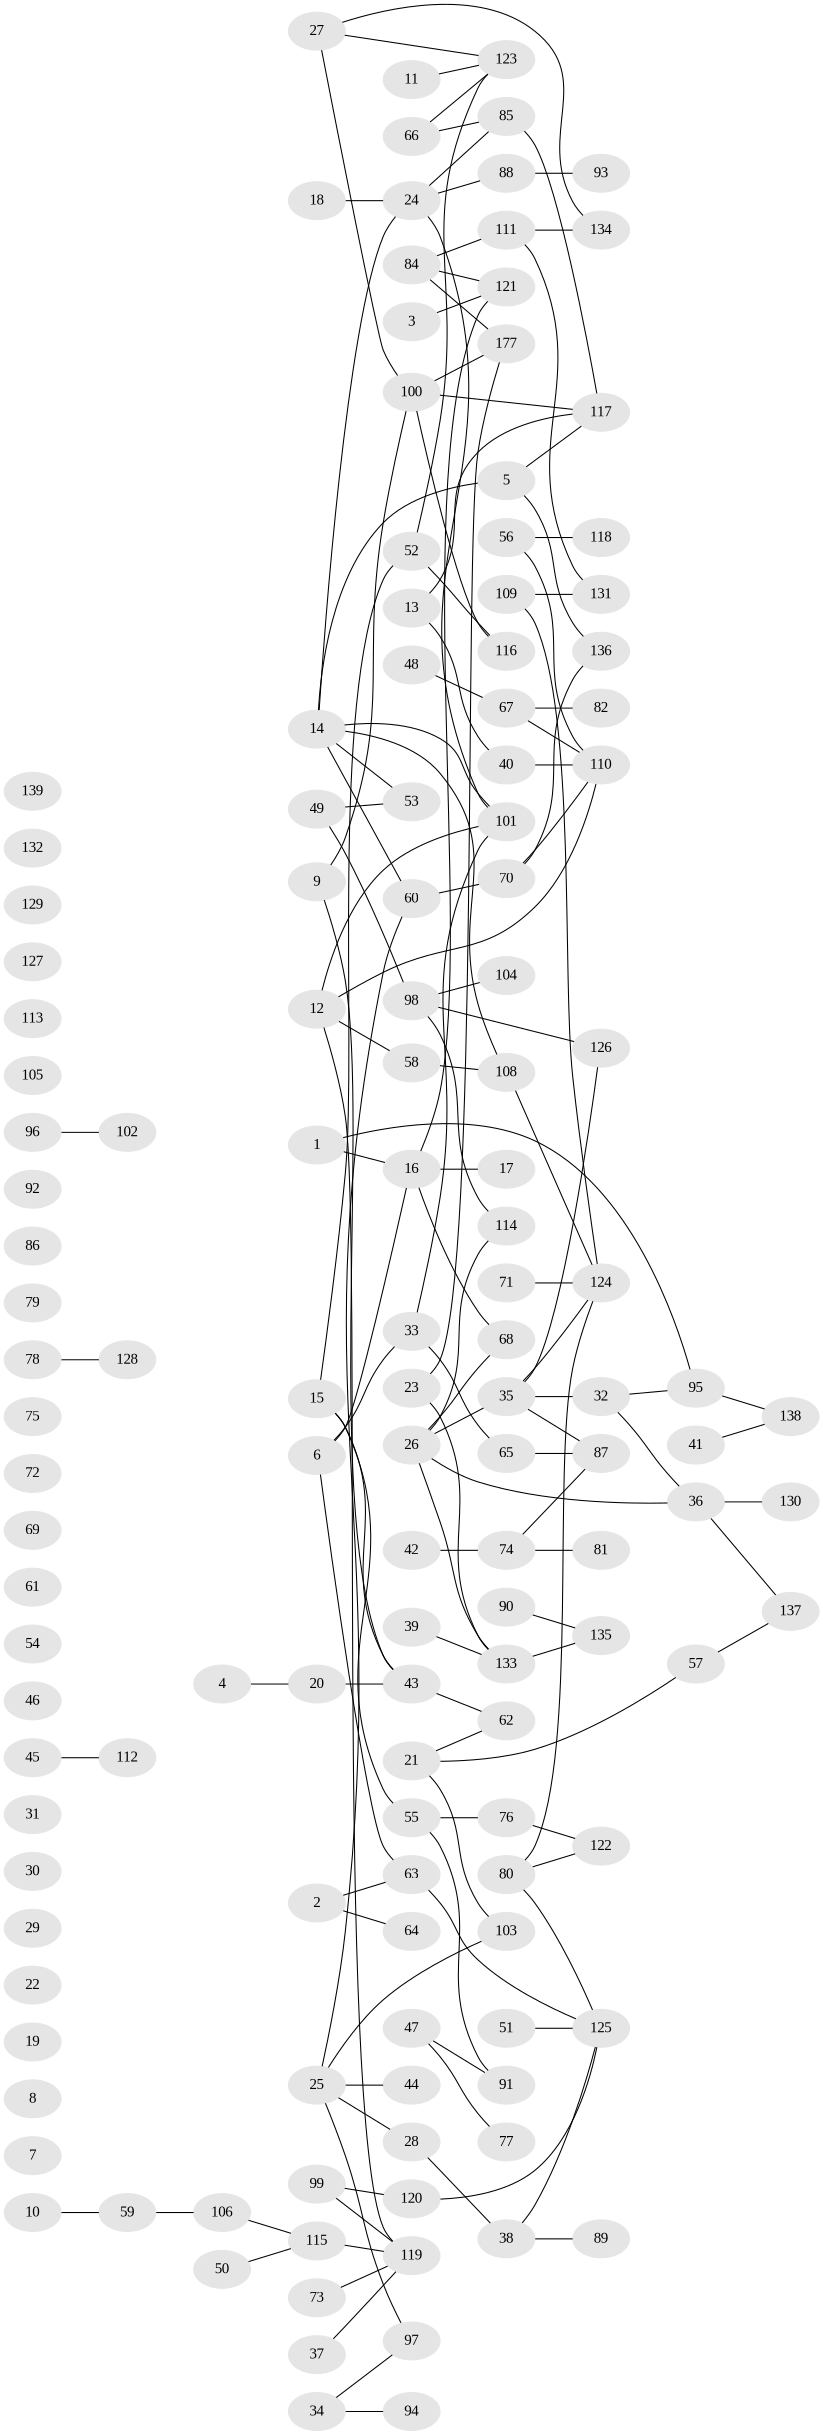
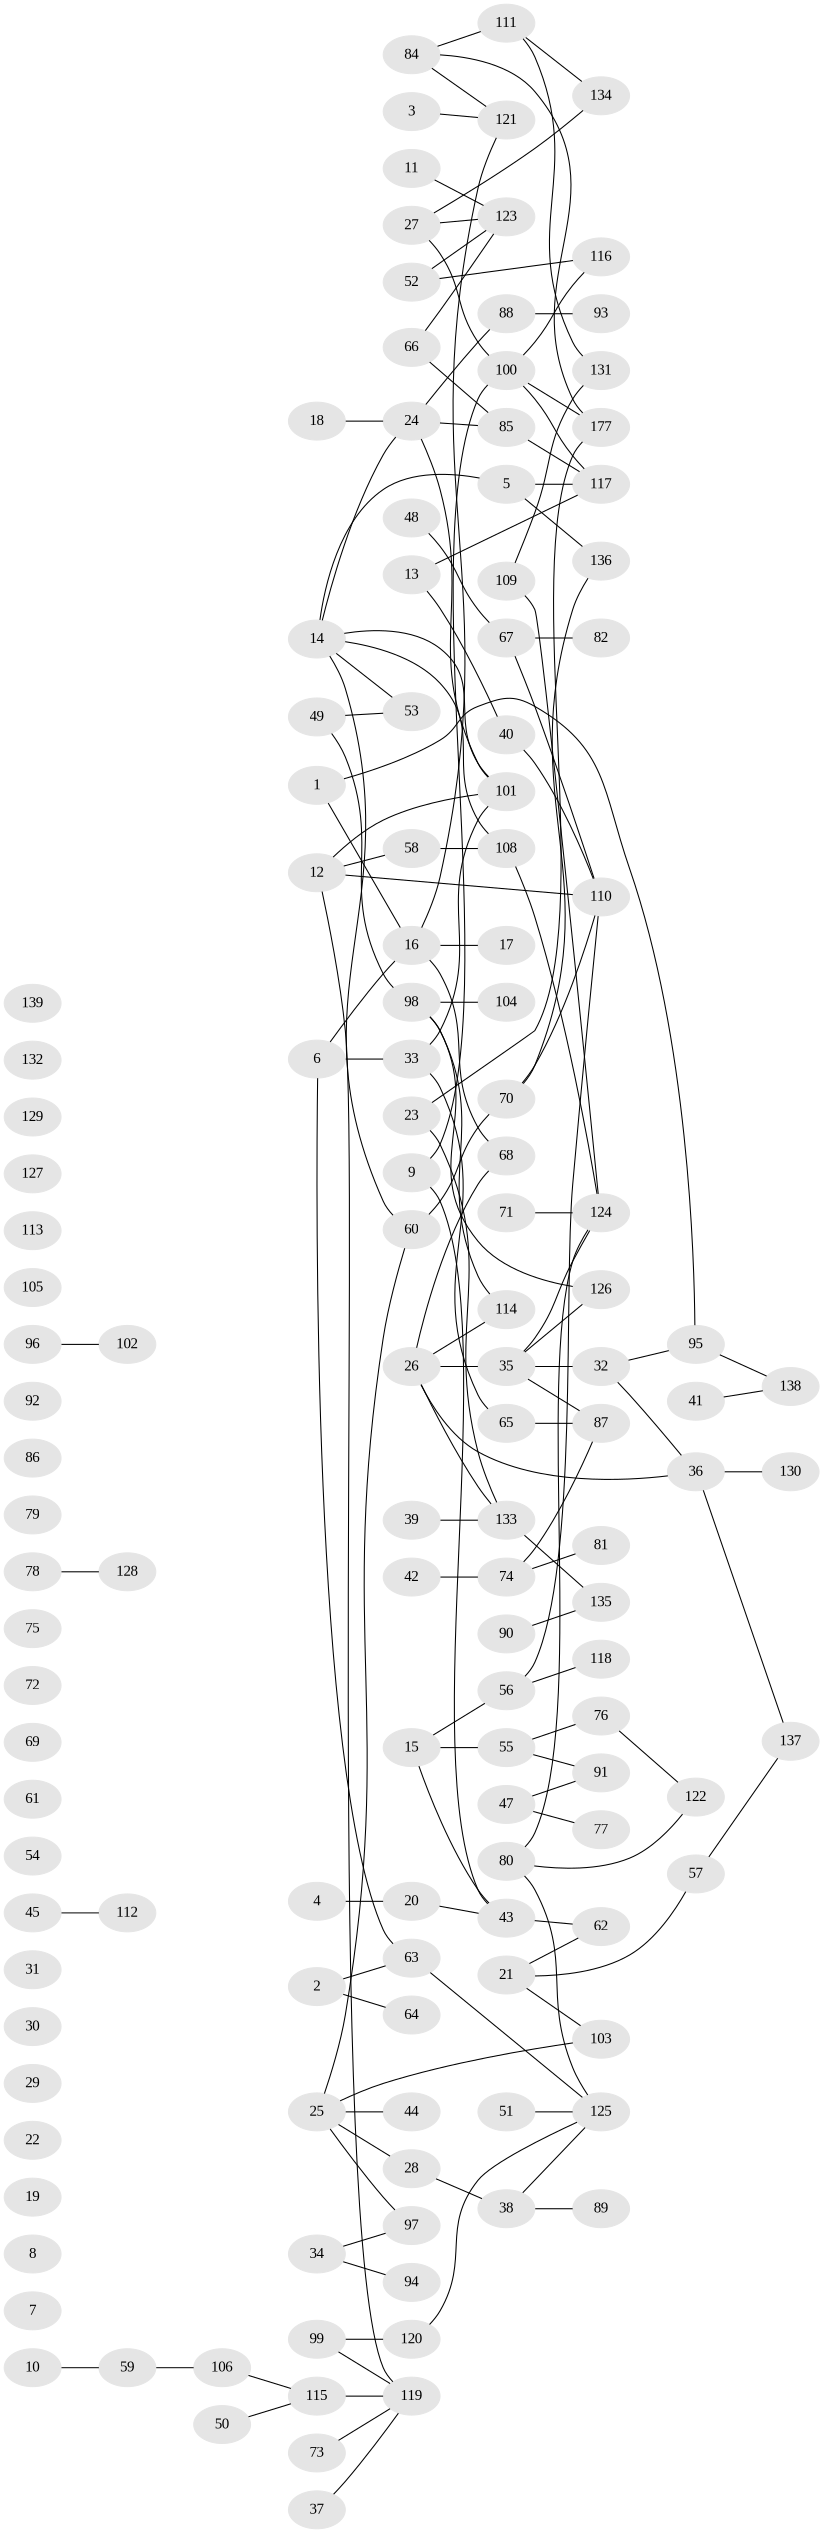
(349, 950) -> (462, 1718)
(33, 1701) -> none
